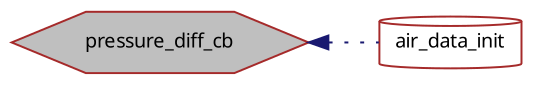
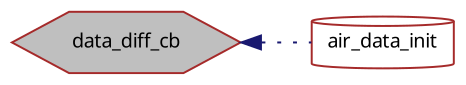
(160, 42) -> (126, 42)
